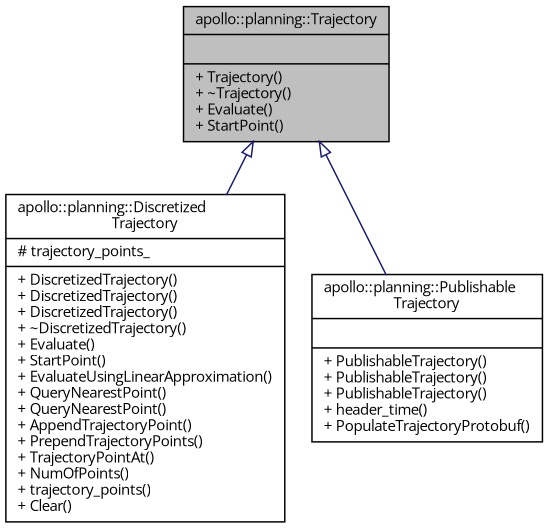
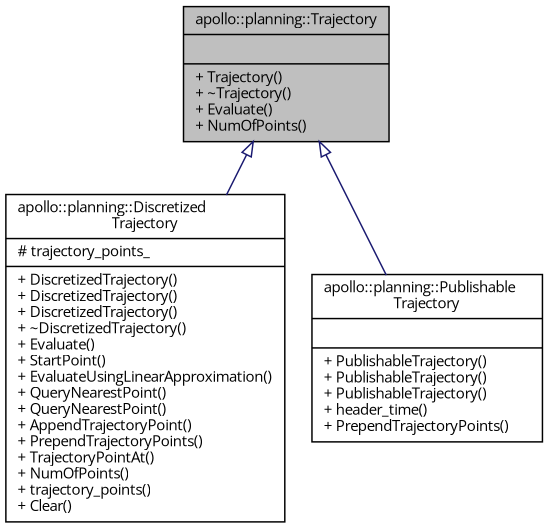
(240, 126) -> (251, 126)
(427, 426) -> (417, 426)
